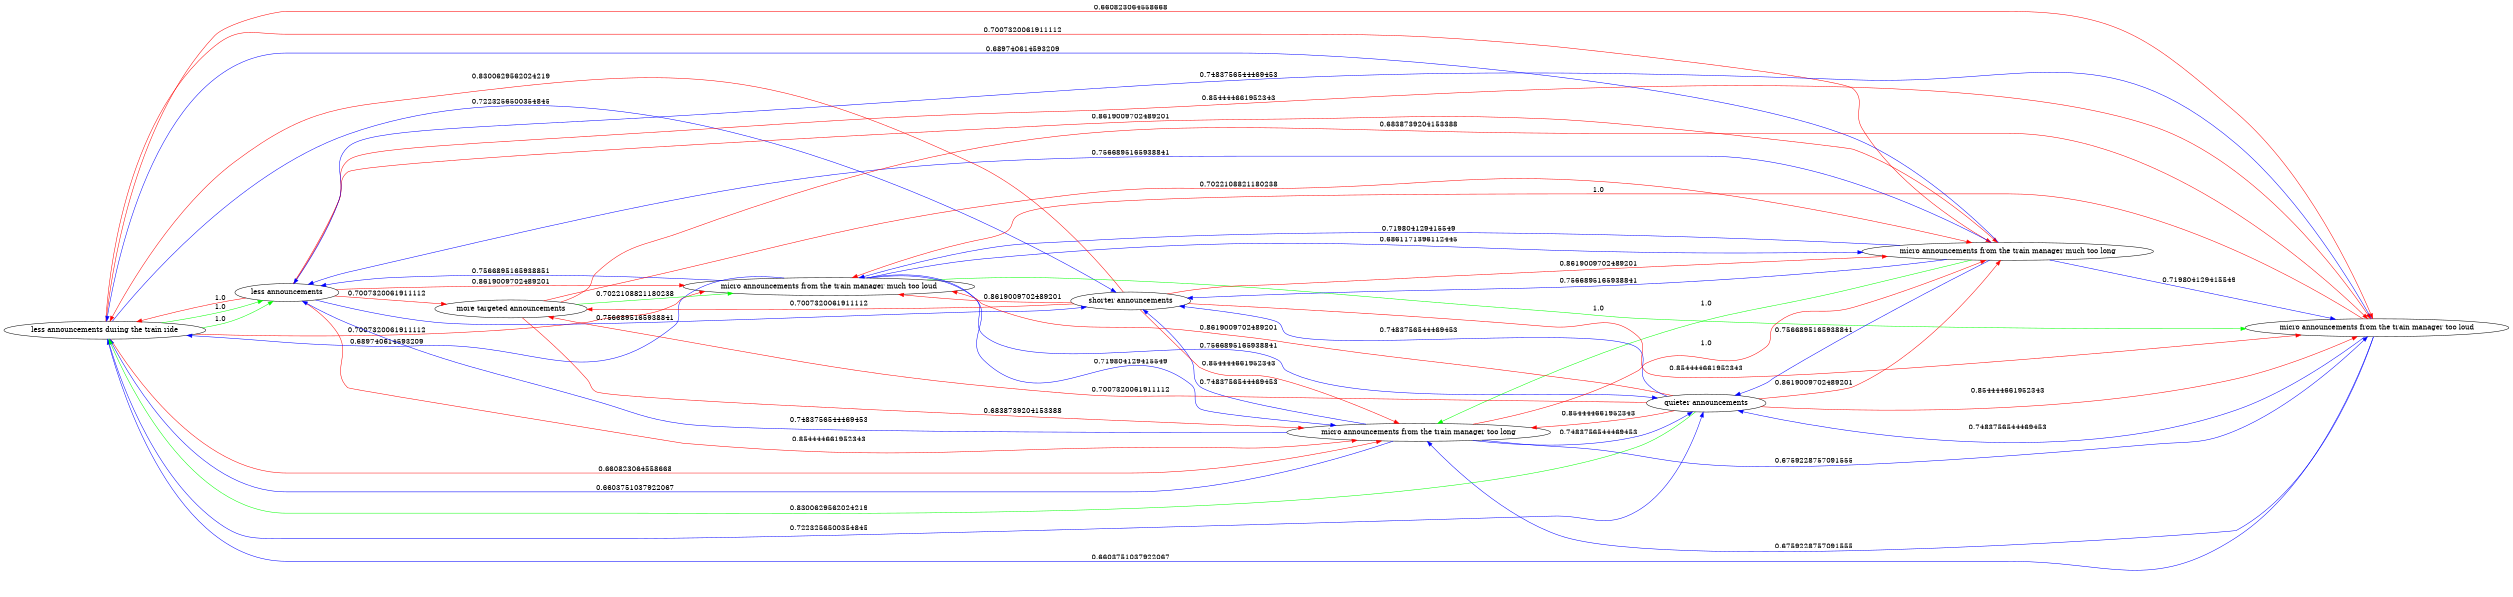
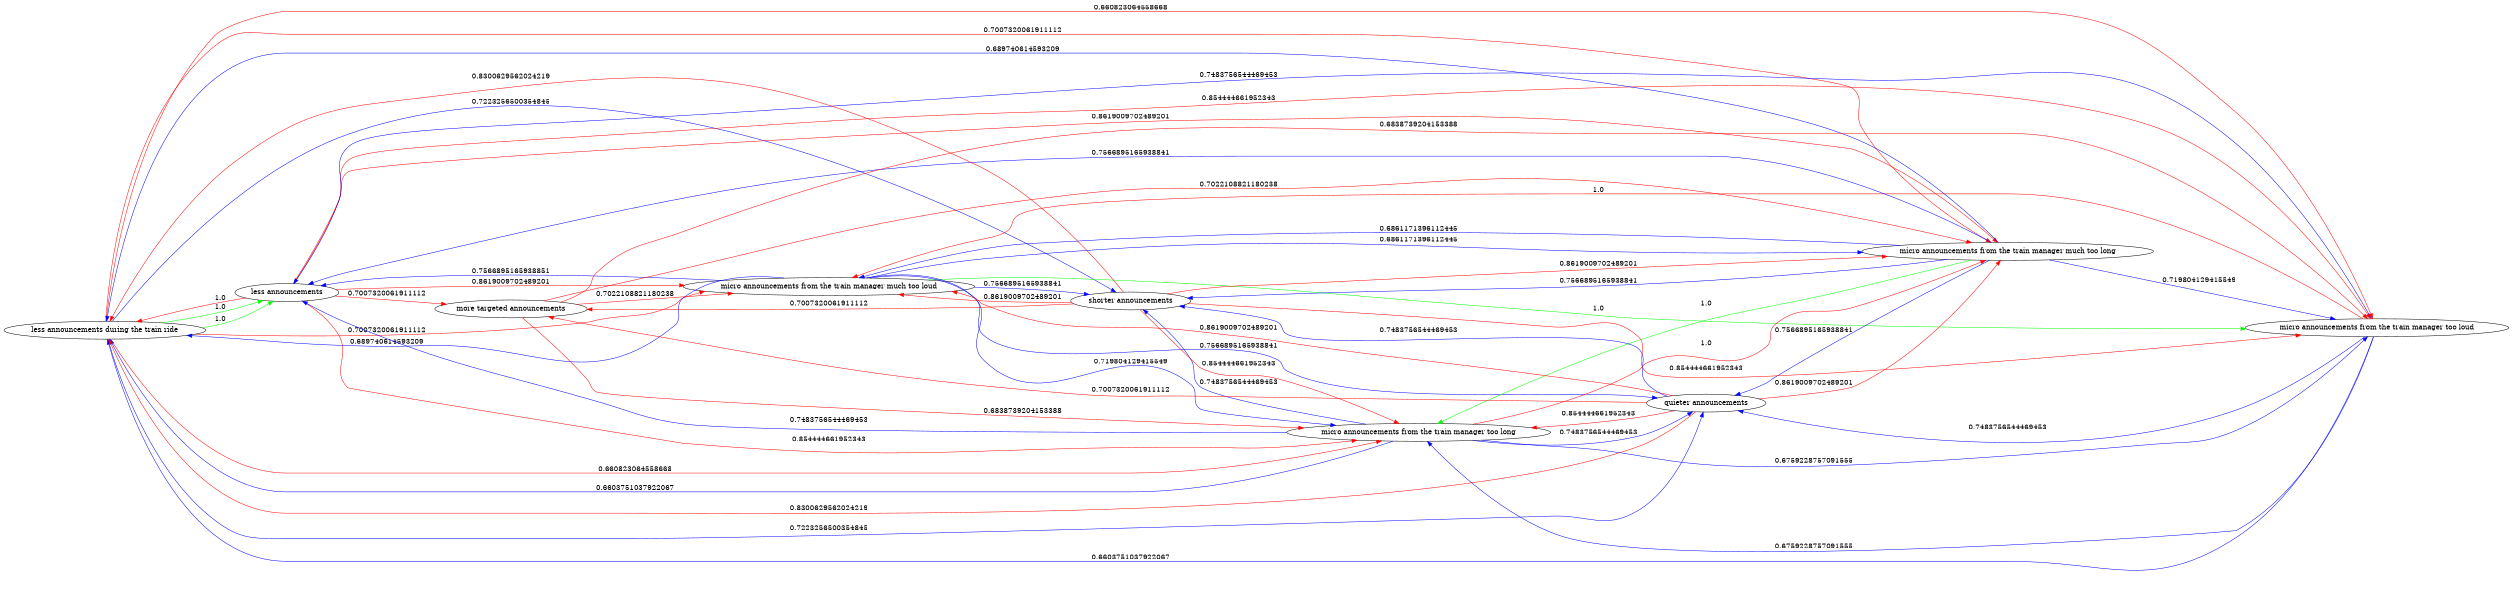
(1419, 229) -> (1419, 229)
(652, 299) -> (652, 299)
(697, 321) -> (1029, 289)
(2061, 404) -> none
(870, 513) -> (870, 513)
